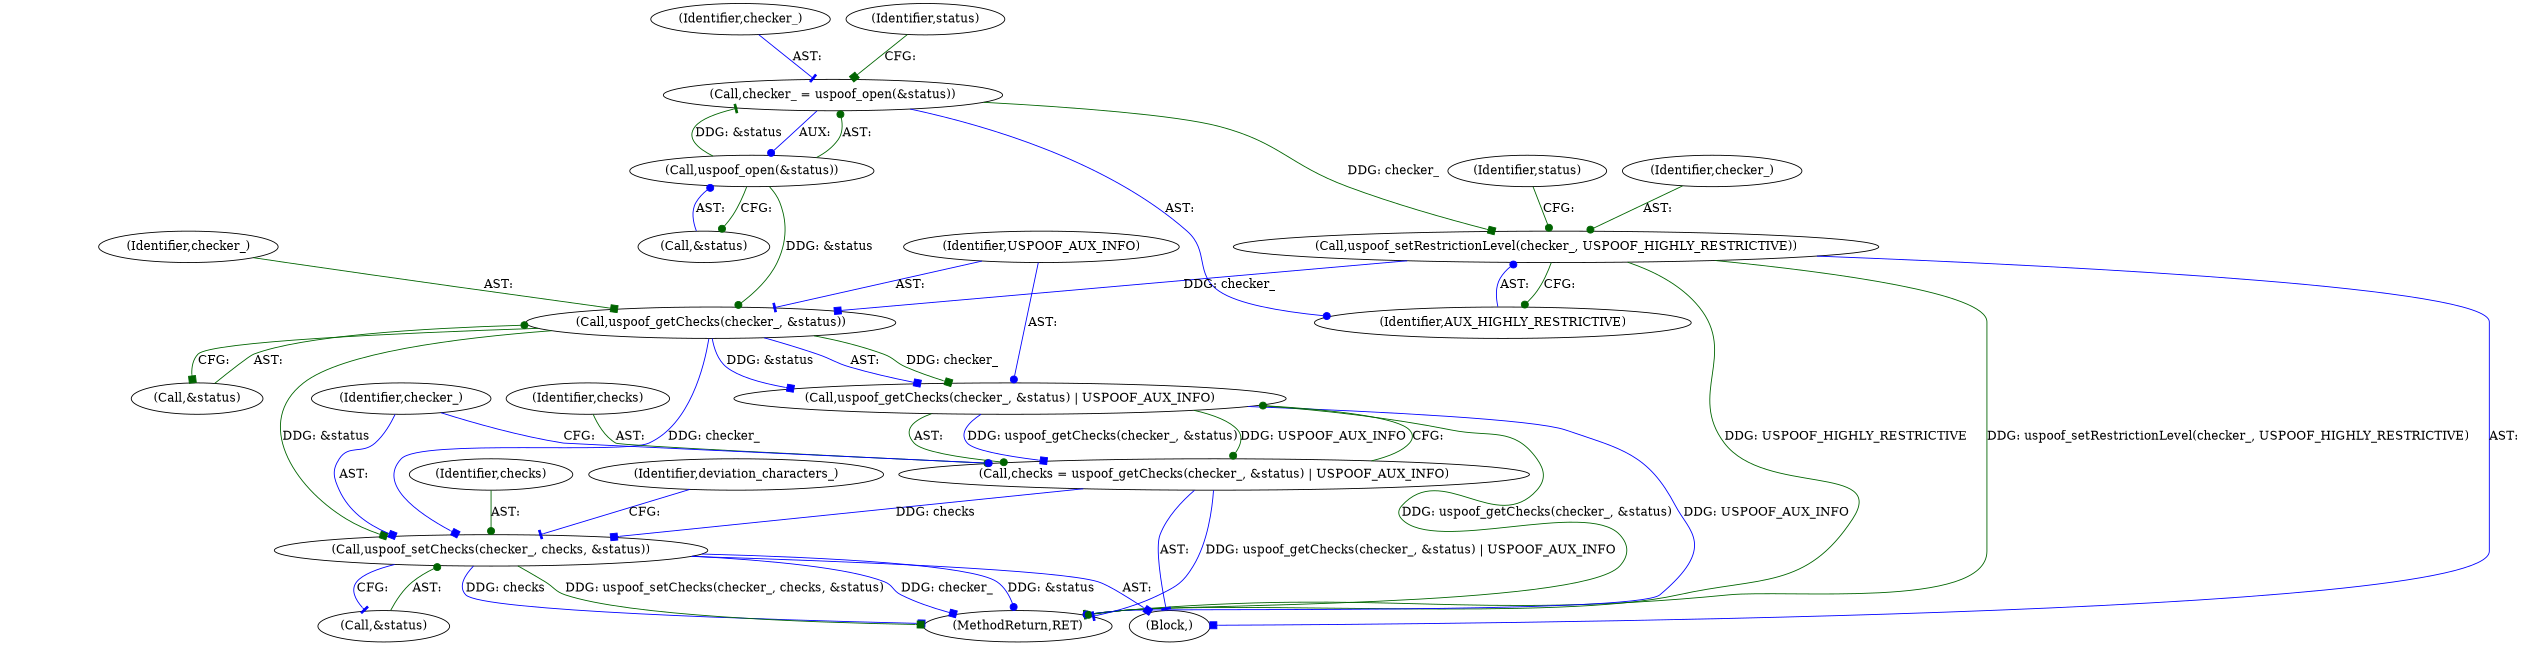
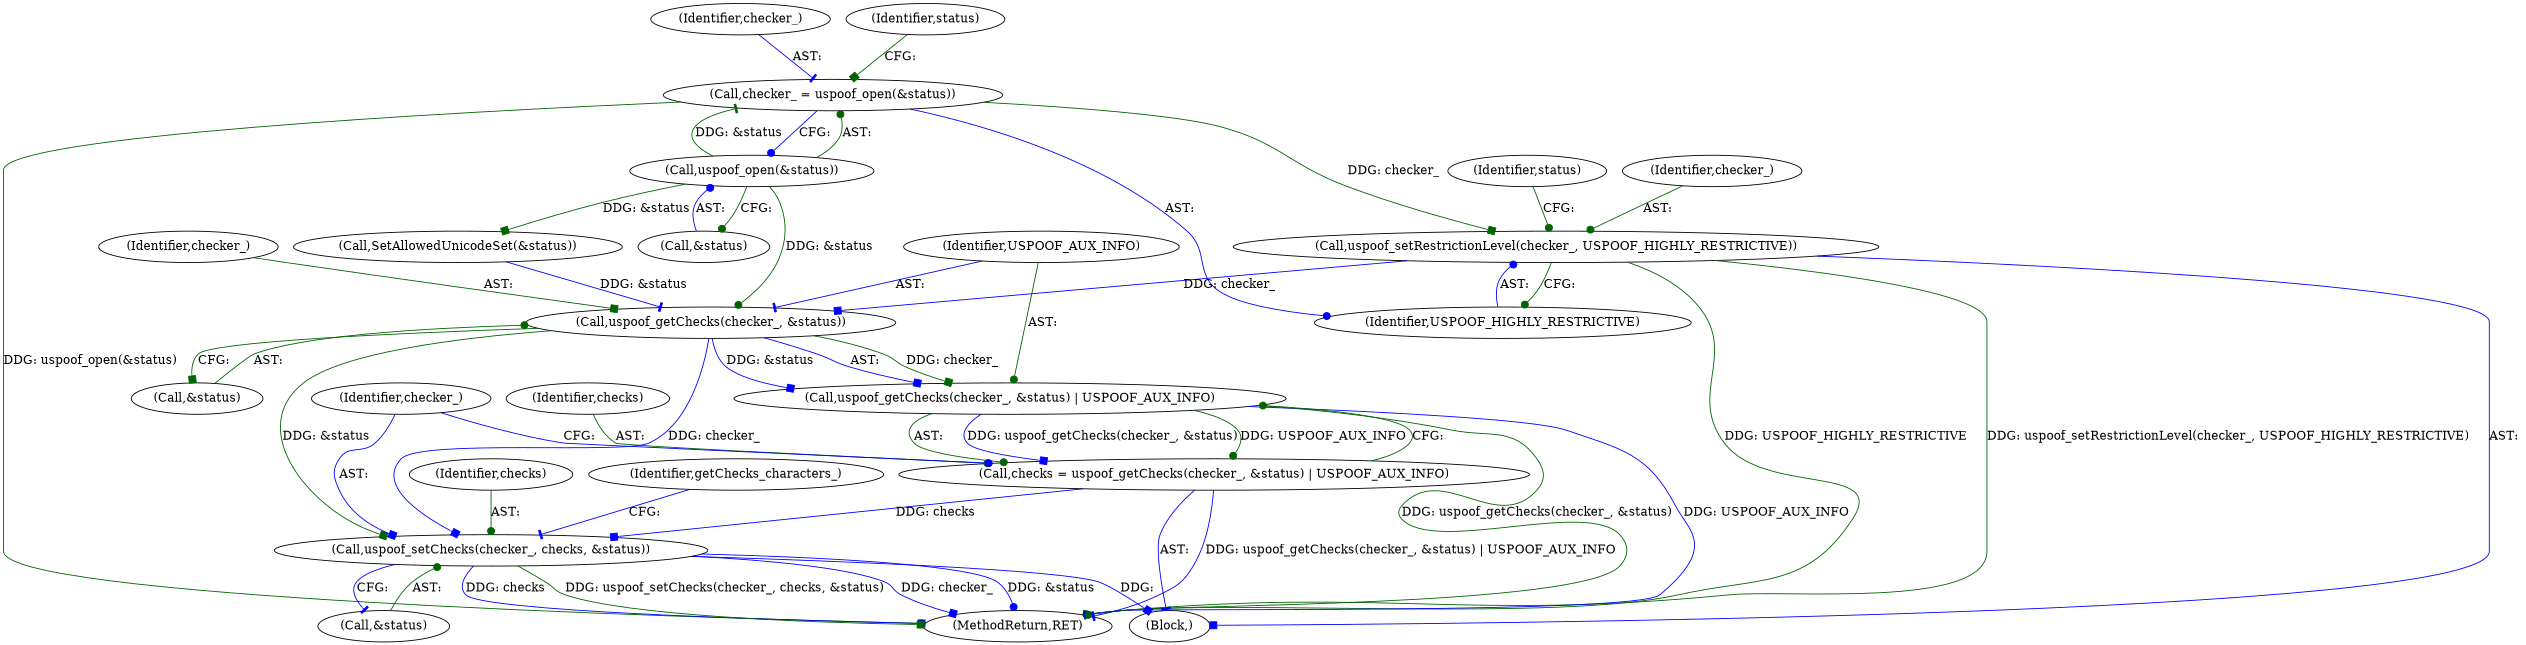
(817, 133) -> (817, 133)
none -> (458, 247)
(1026, 319) -> (1026, 319)
(1503, 323) -> (1503, 323)
(736, 474) -> (736, 474)
none -> (3, 479)
(1139, 588) -> (1139, 588)
